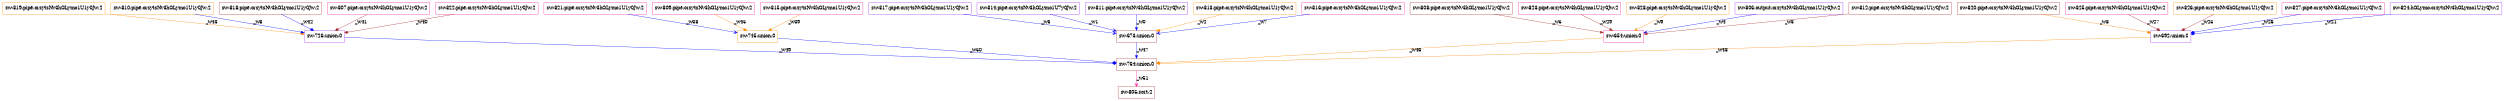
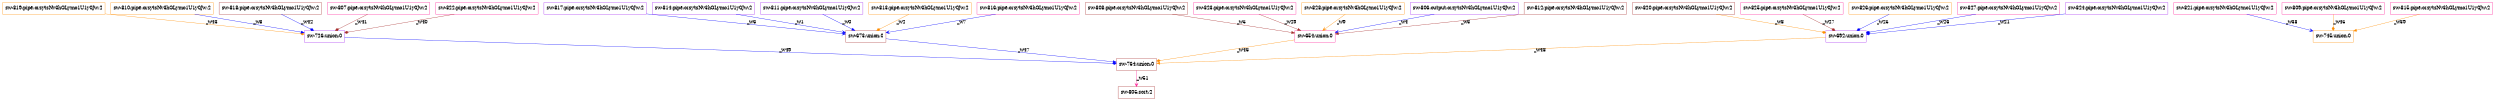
(1028, 8) -> (703, 8)
(2446, 8) -> (2117, 8)
(2200, 22) -> (1875, 22)
(945, 50) -> none
